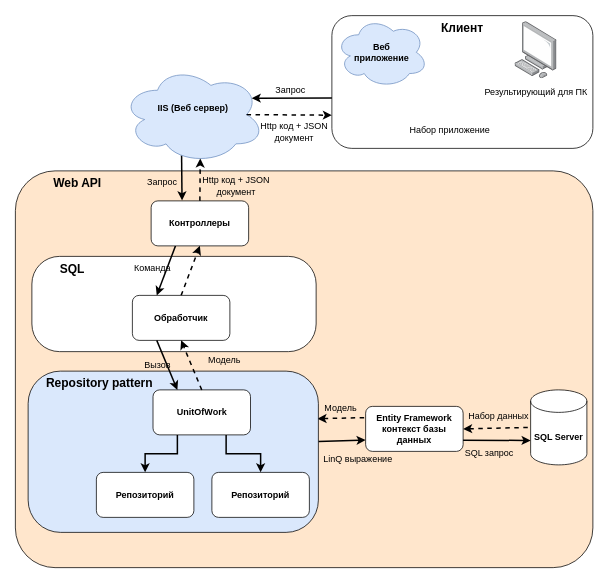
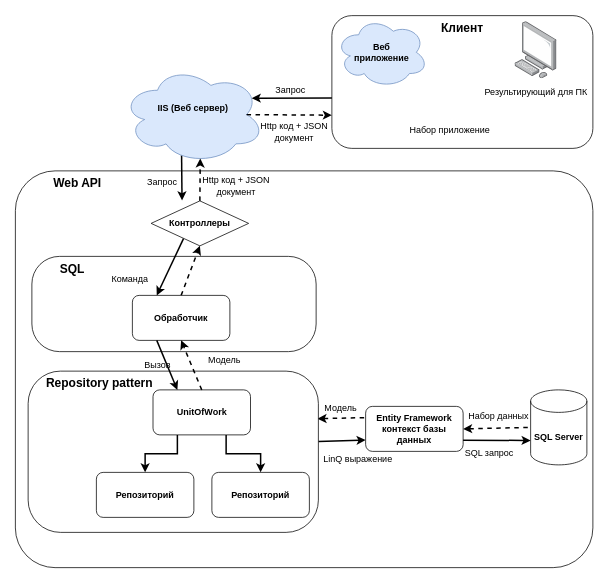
(200, 223) -> (200, 223)
(153, 268) -> (130, 279)
(304, 369) -> (304, 369)
(173, 452) -> (173, 452)
